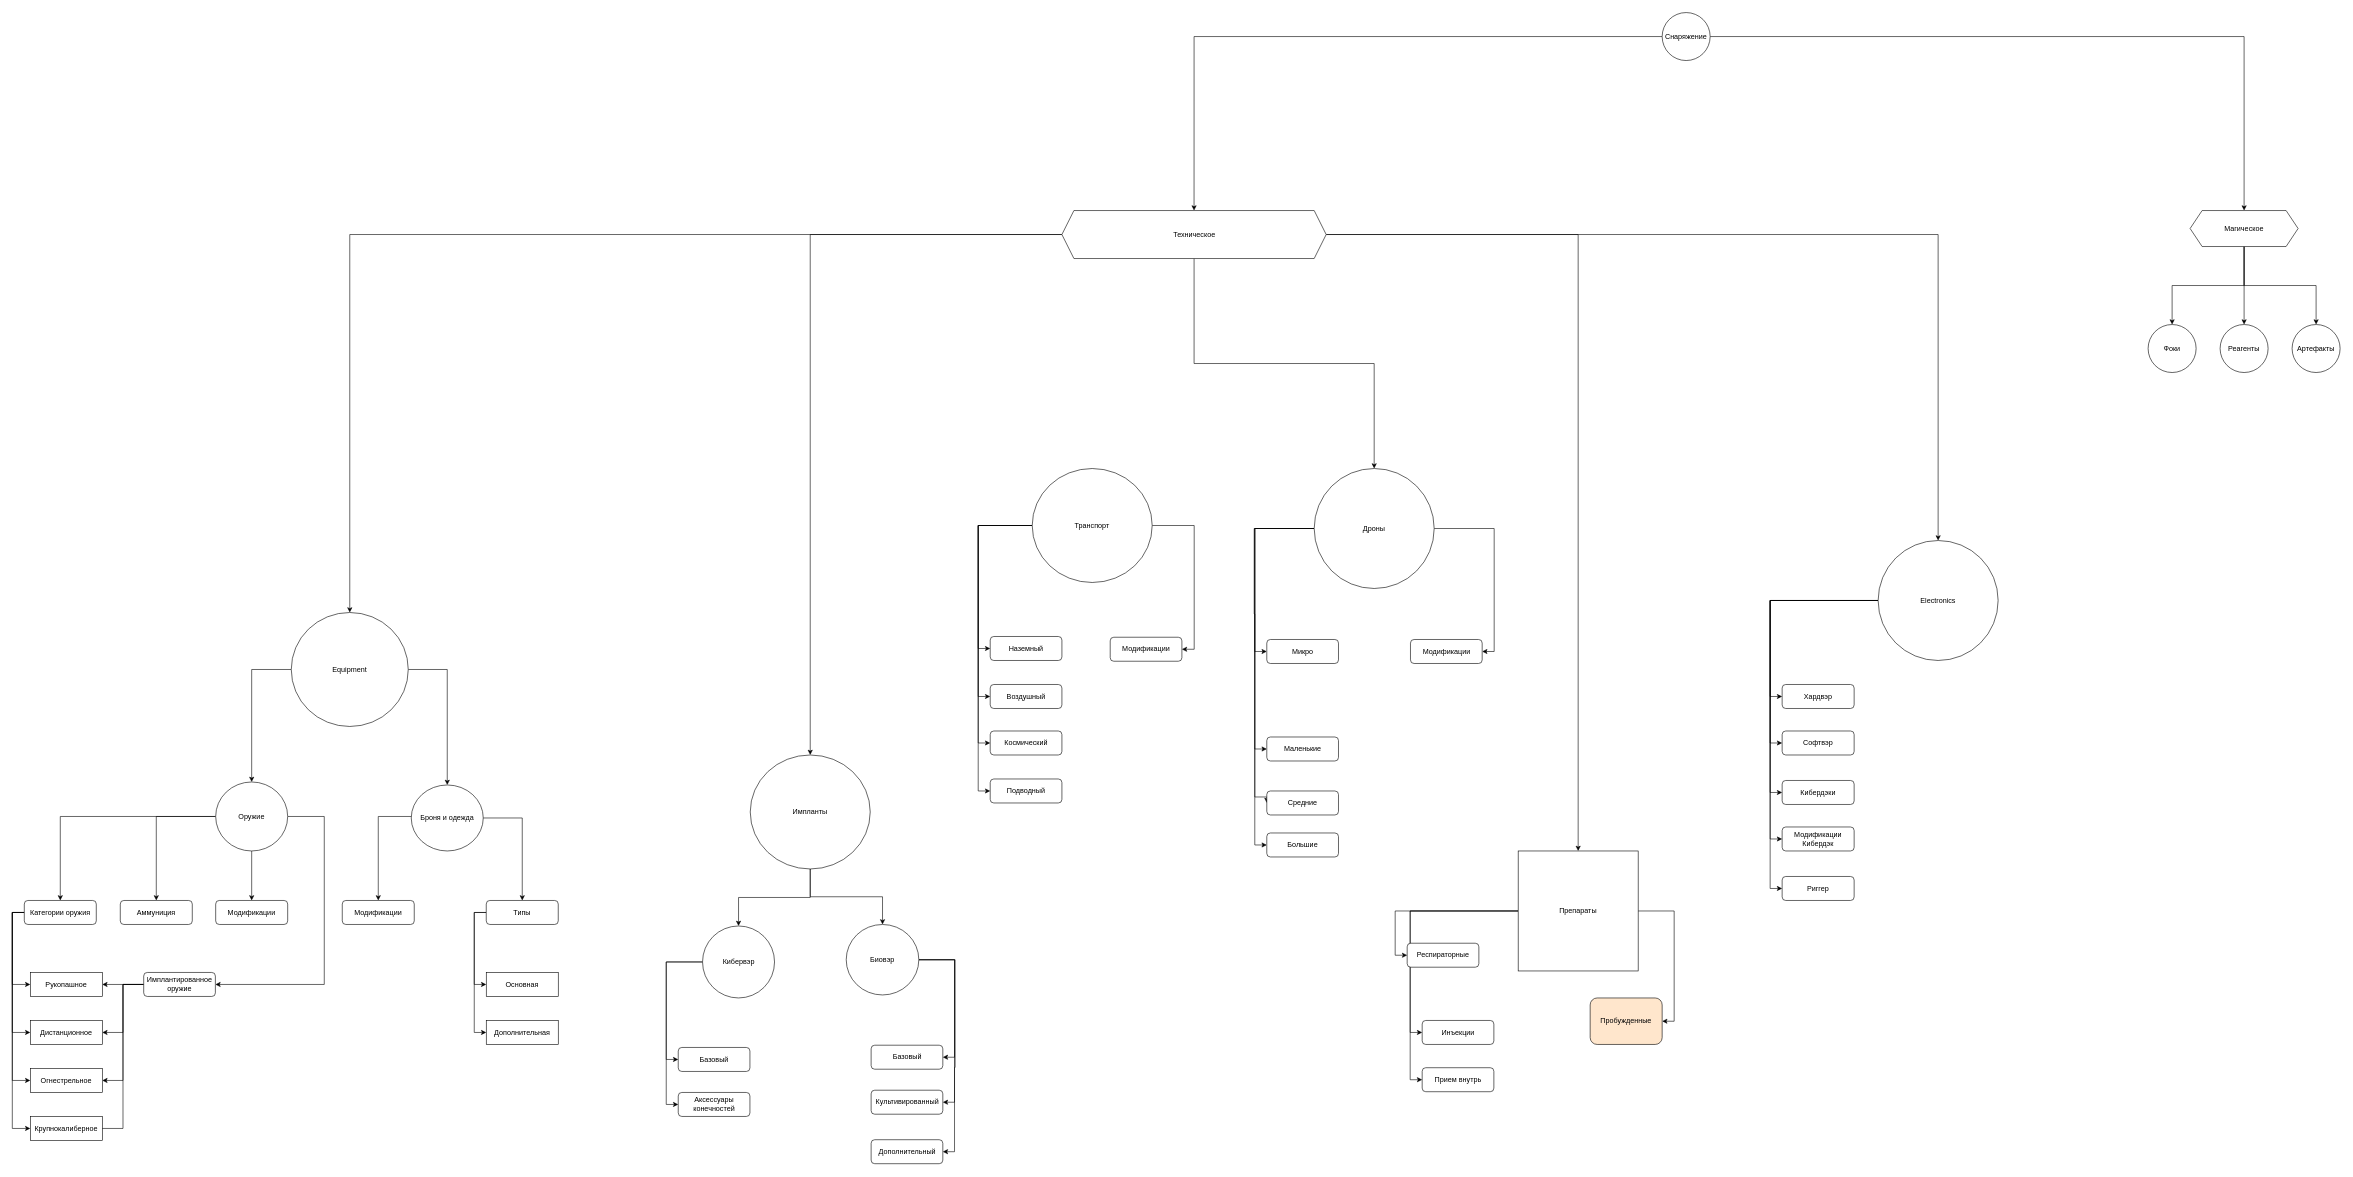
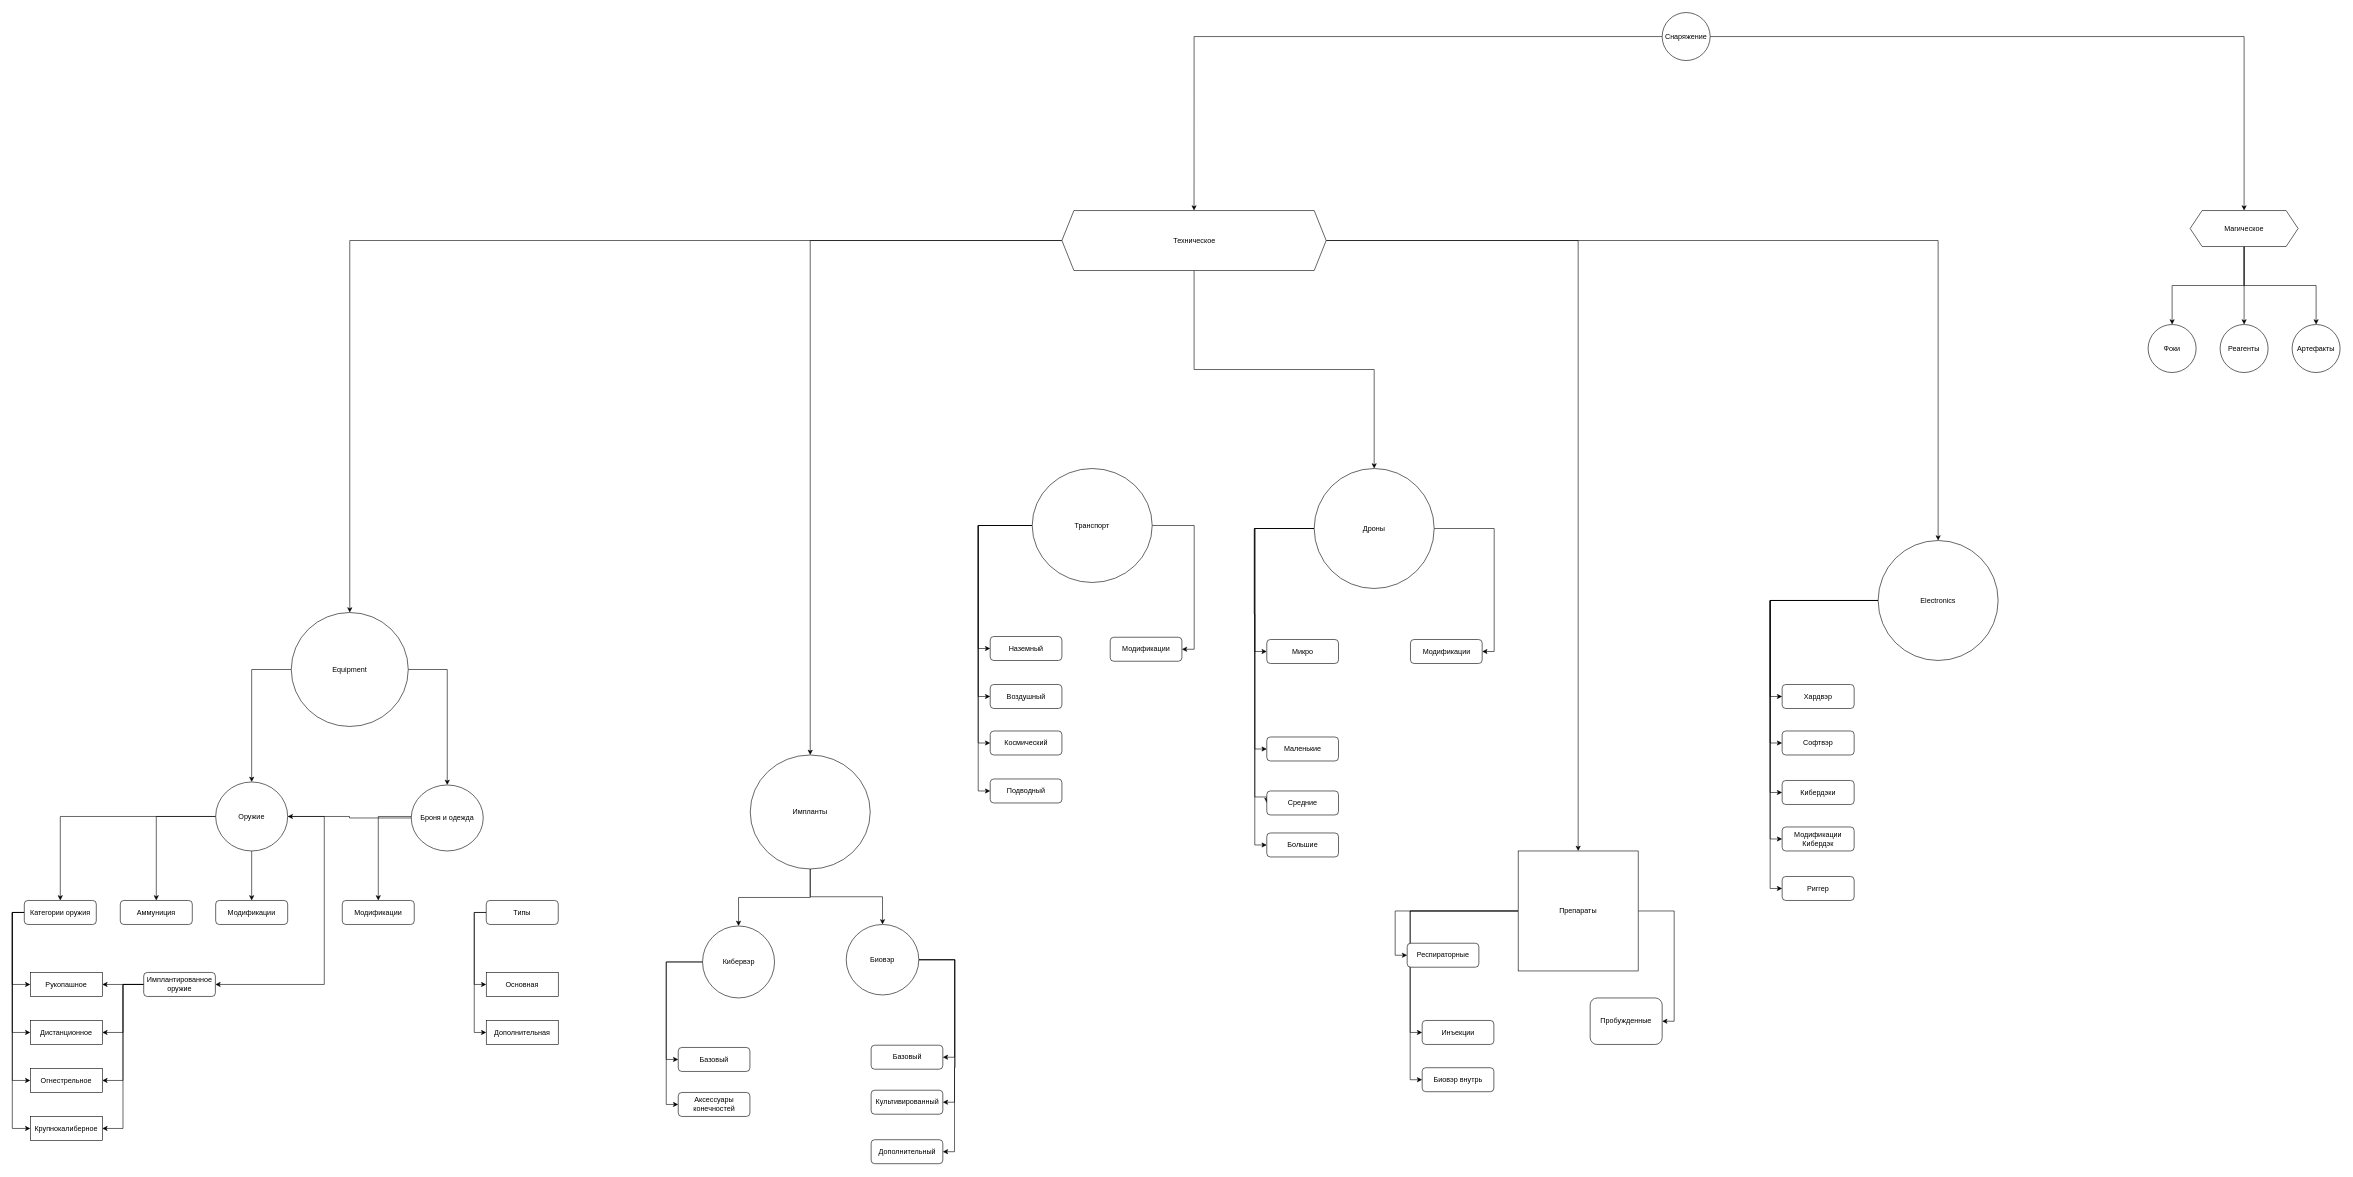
(1194, 234) -> (1194, 240)
(522, 894) -> (339, 816)
(1626, 1021) -> (1626, 1021)
(1458, 1080) -> (1458, 1080)
(105, 1128) -> (107, 1128)
